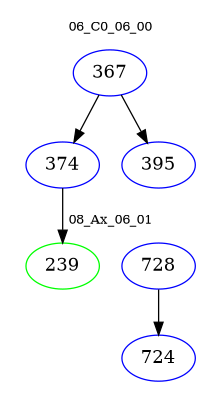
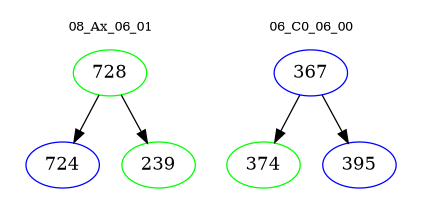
(63, 165) -> (264, 165)
(63, 216) -> (131, 113)
(159, 266) -> (110, 73)
